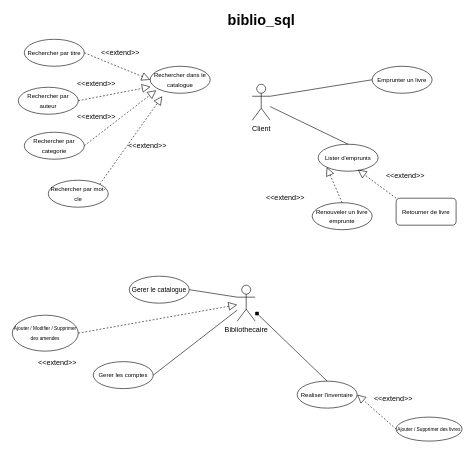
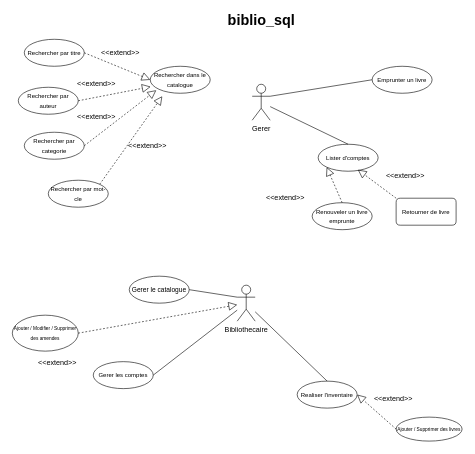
(262, 129) -> (262, 129)
(348, 158) -> (348, 158)
(259, 316) -> (257, 314)
